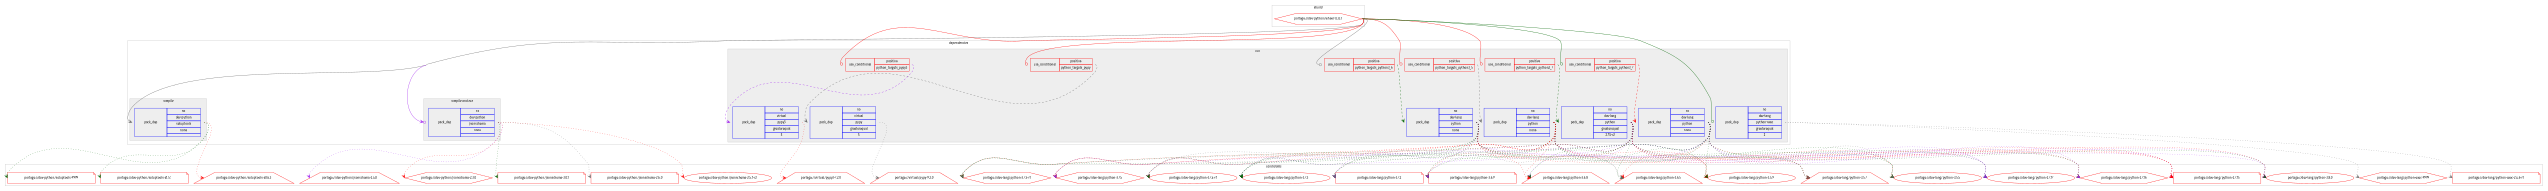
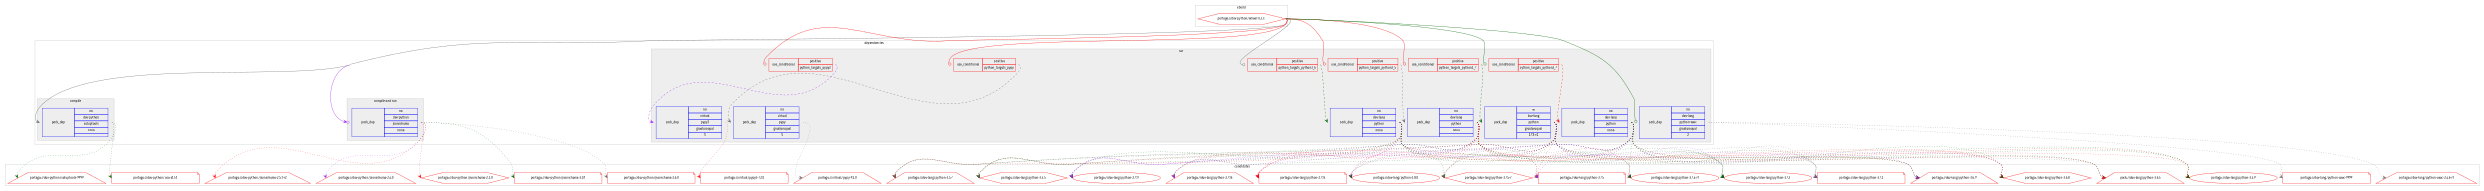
(51, 178) -> (57, 178)
(144, 178) -> (155, 178)
(244, 178) -> none
(728, 178) -> (258, 178)
(821, 178) -> (744, 178)
(1100, 178) -> (1582, 178)
(1472, 178) -> (1954, 178)
(1566, 178) -> (2047, 178)
(1659, 178) -> (2140, 178)
(1938, 178) -> (1024, 178)
(2124, 178) -> (1210, 178)
(2403, 178) -> (2327, 178)
(2496, 178) -> (2426, 178)
